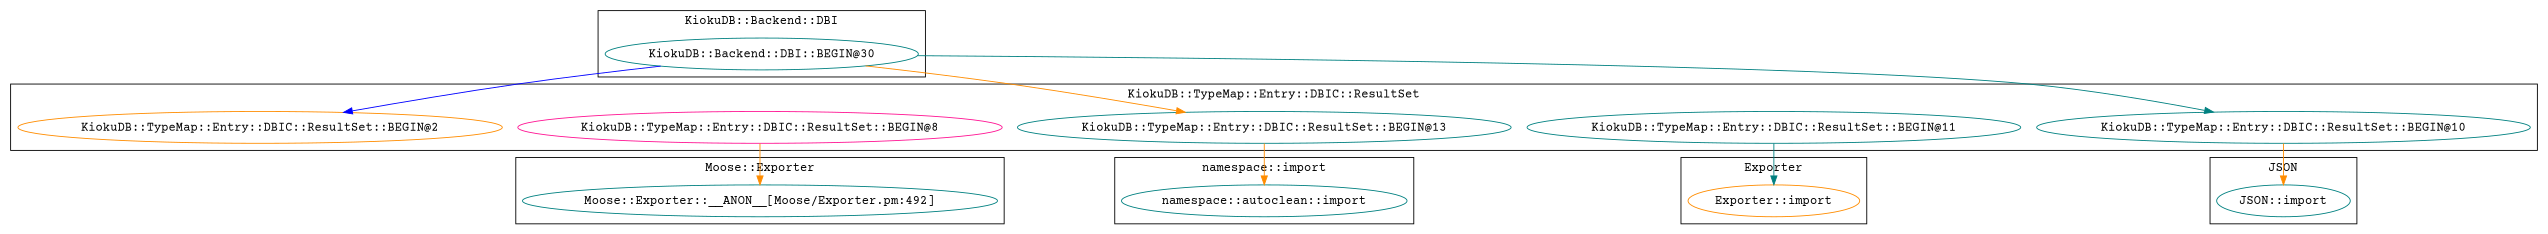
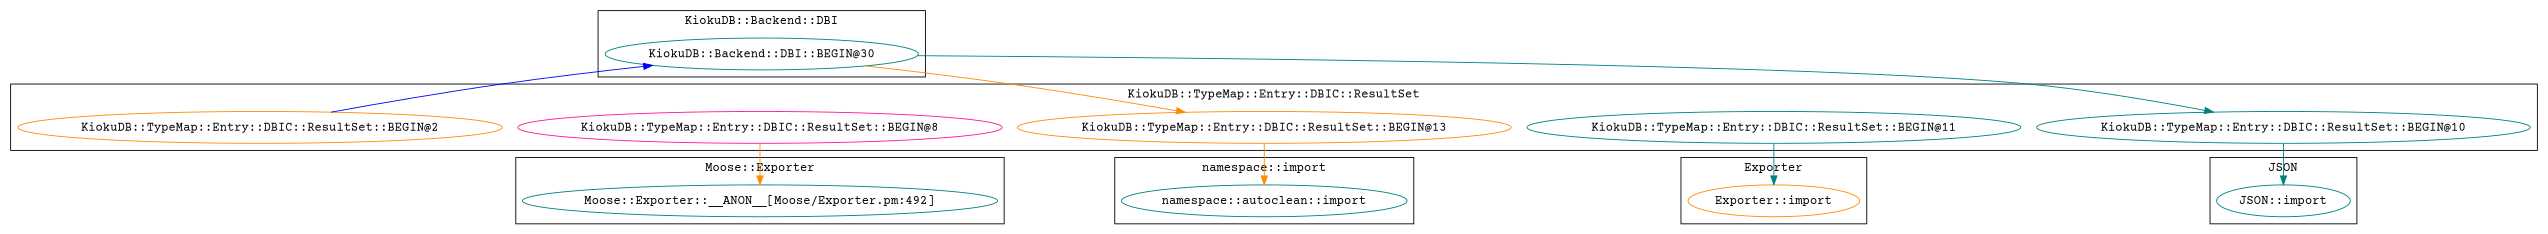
(475, 90) -> (464, 90)
(1264, 127) -> (1264, 127)
(2283, 163) -> (2283, 163)
